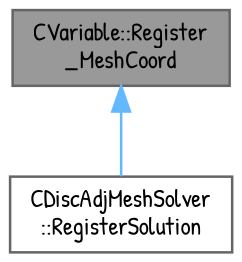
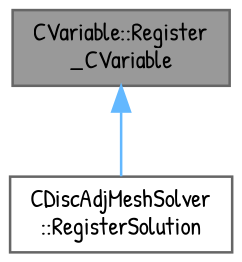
(121, 48) -> (121, 48)
